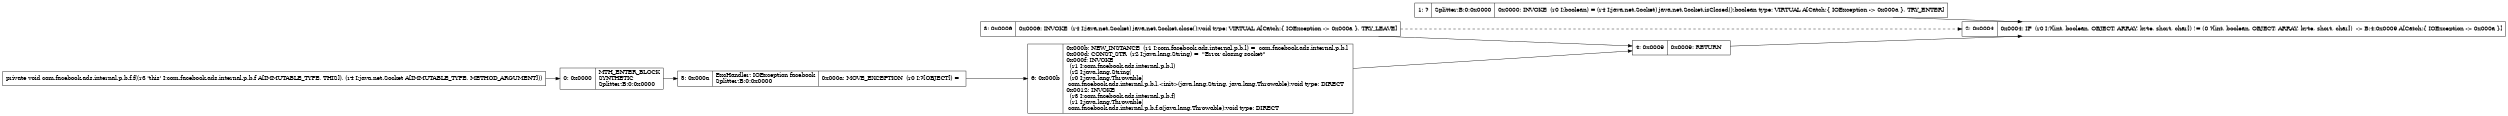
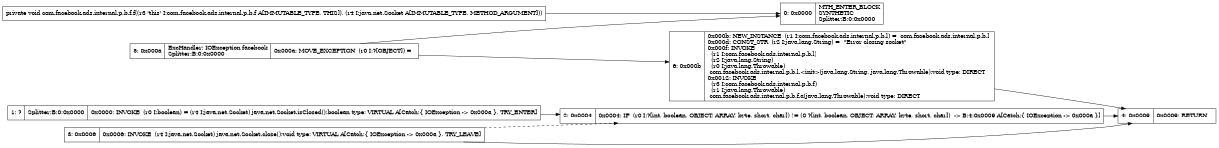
(1874, 41) -> (1109, 116)
(668, 79) -> (568, 27)
